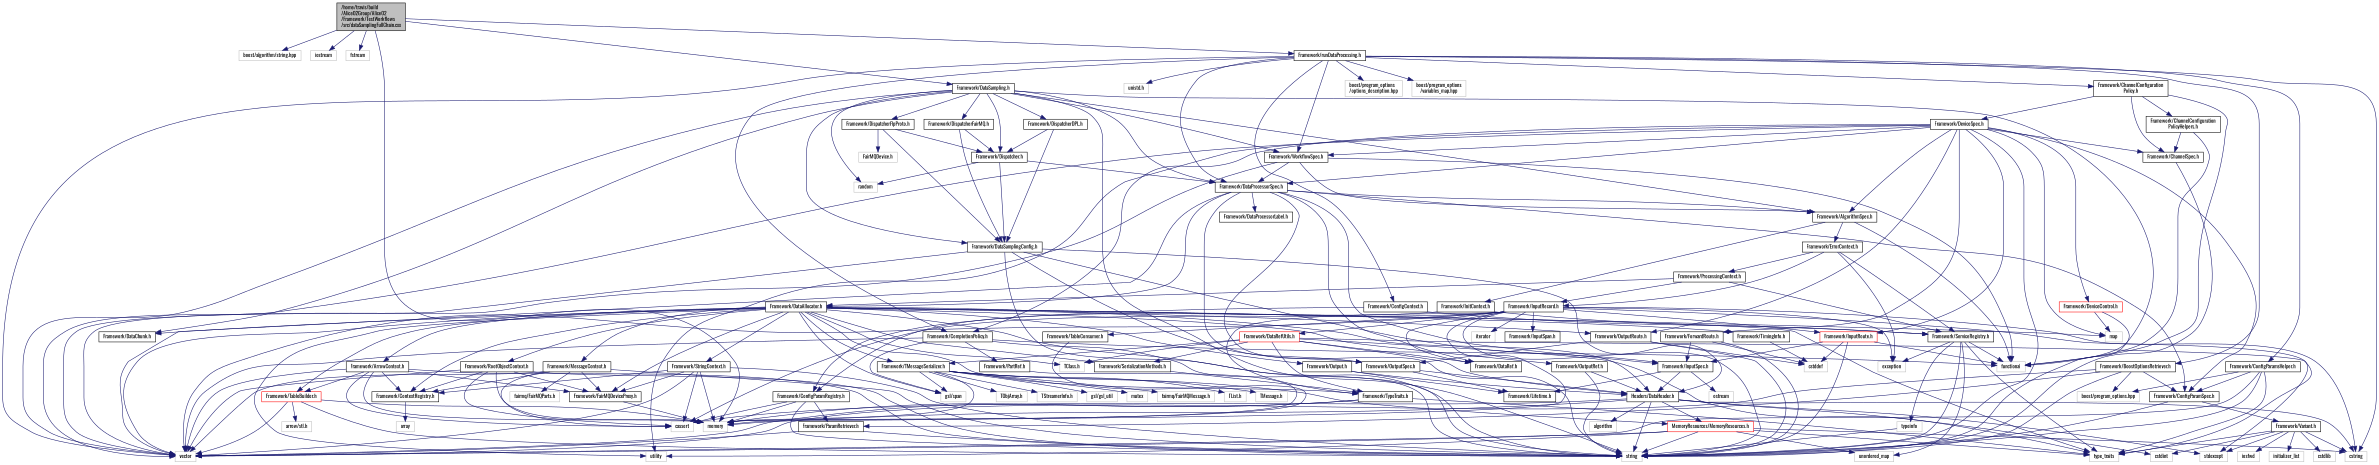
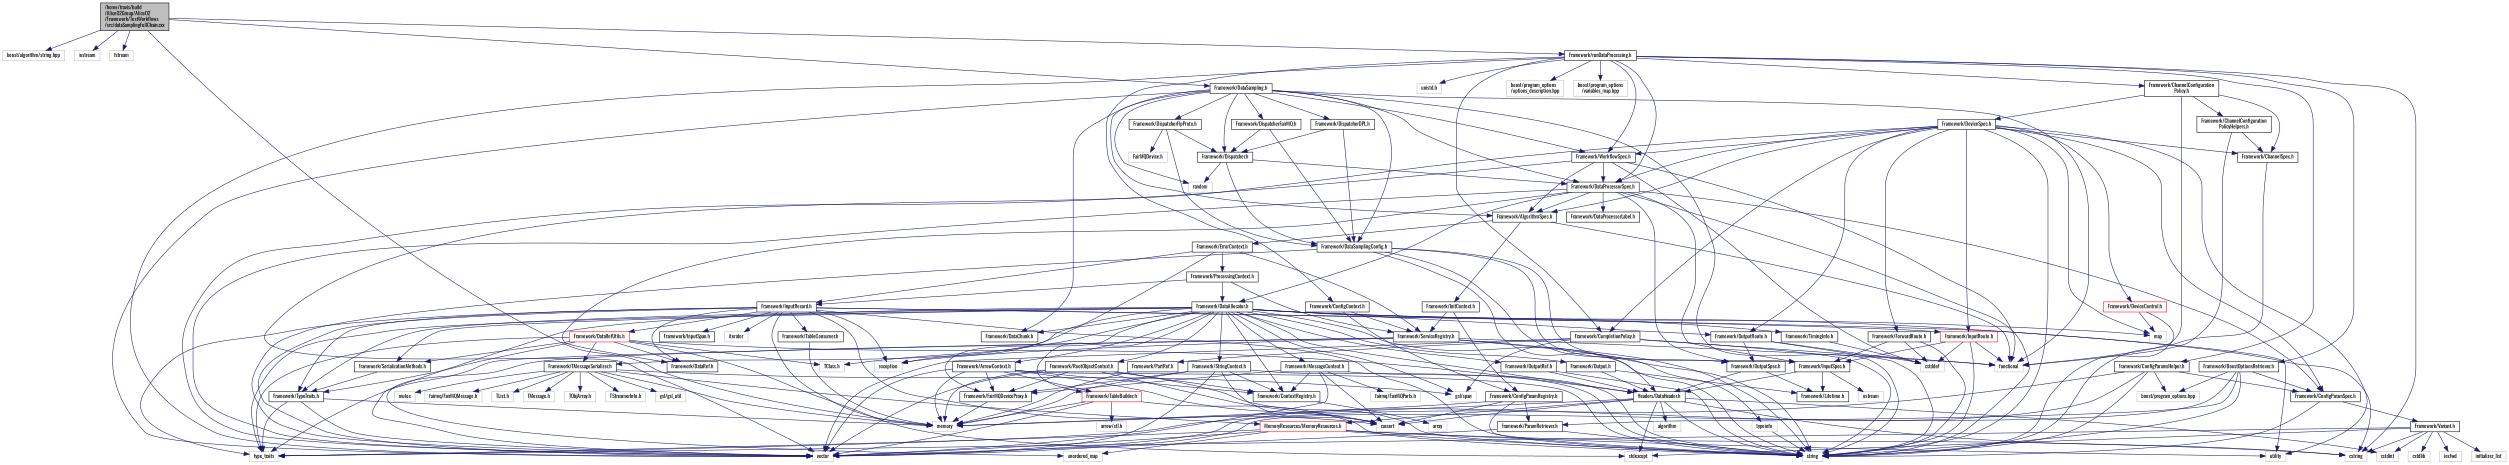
none -> (1760, 269)
